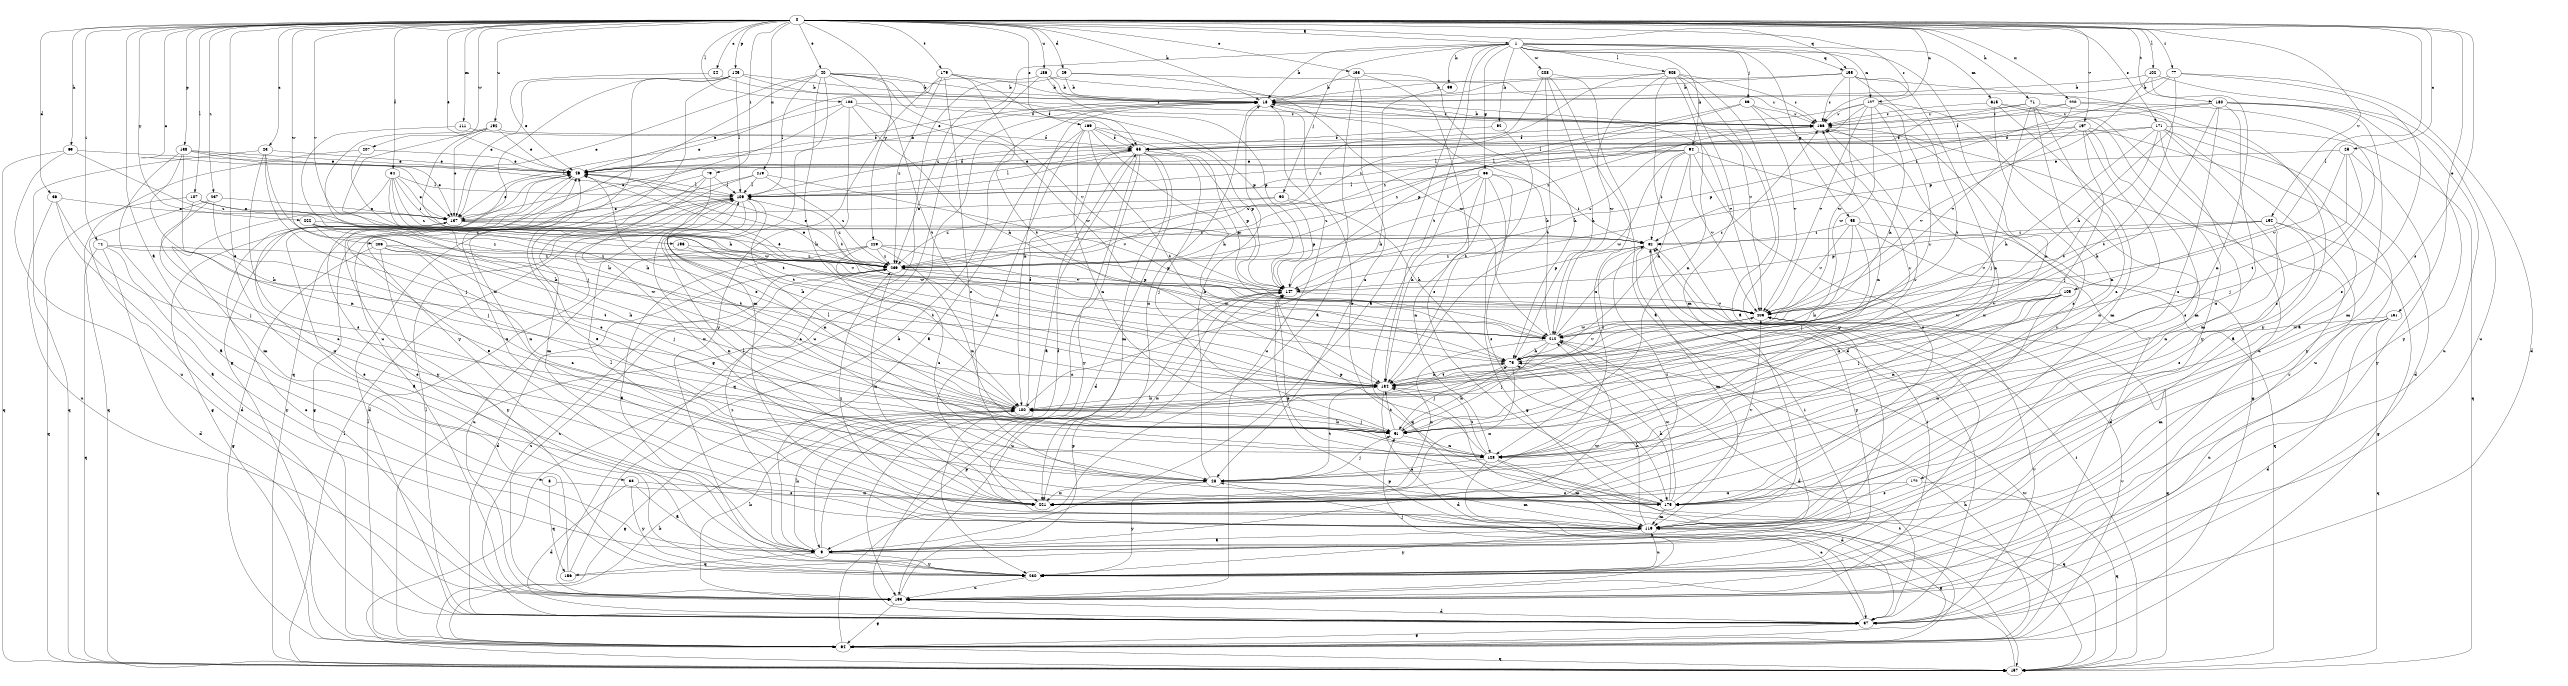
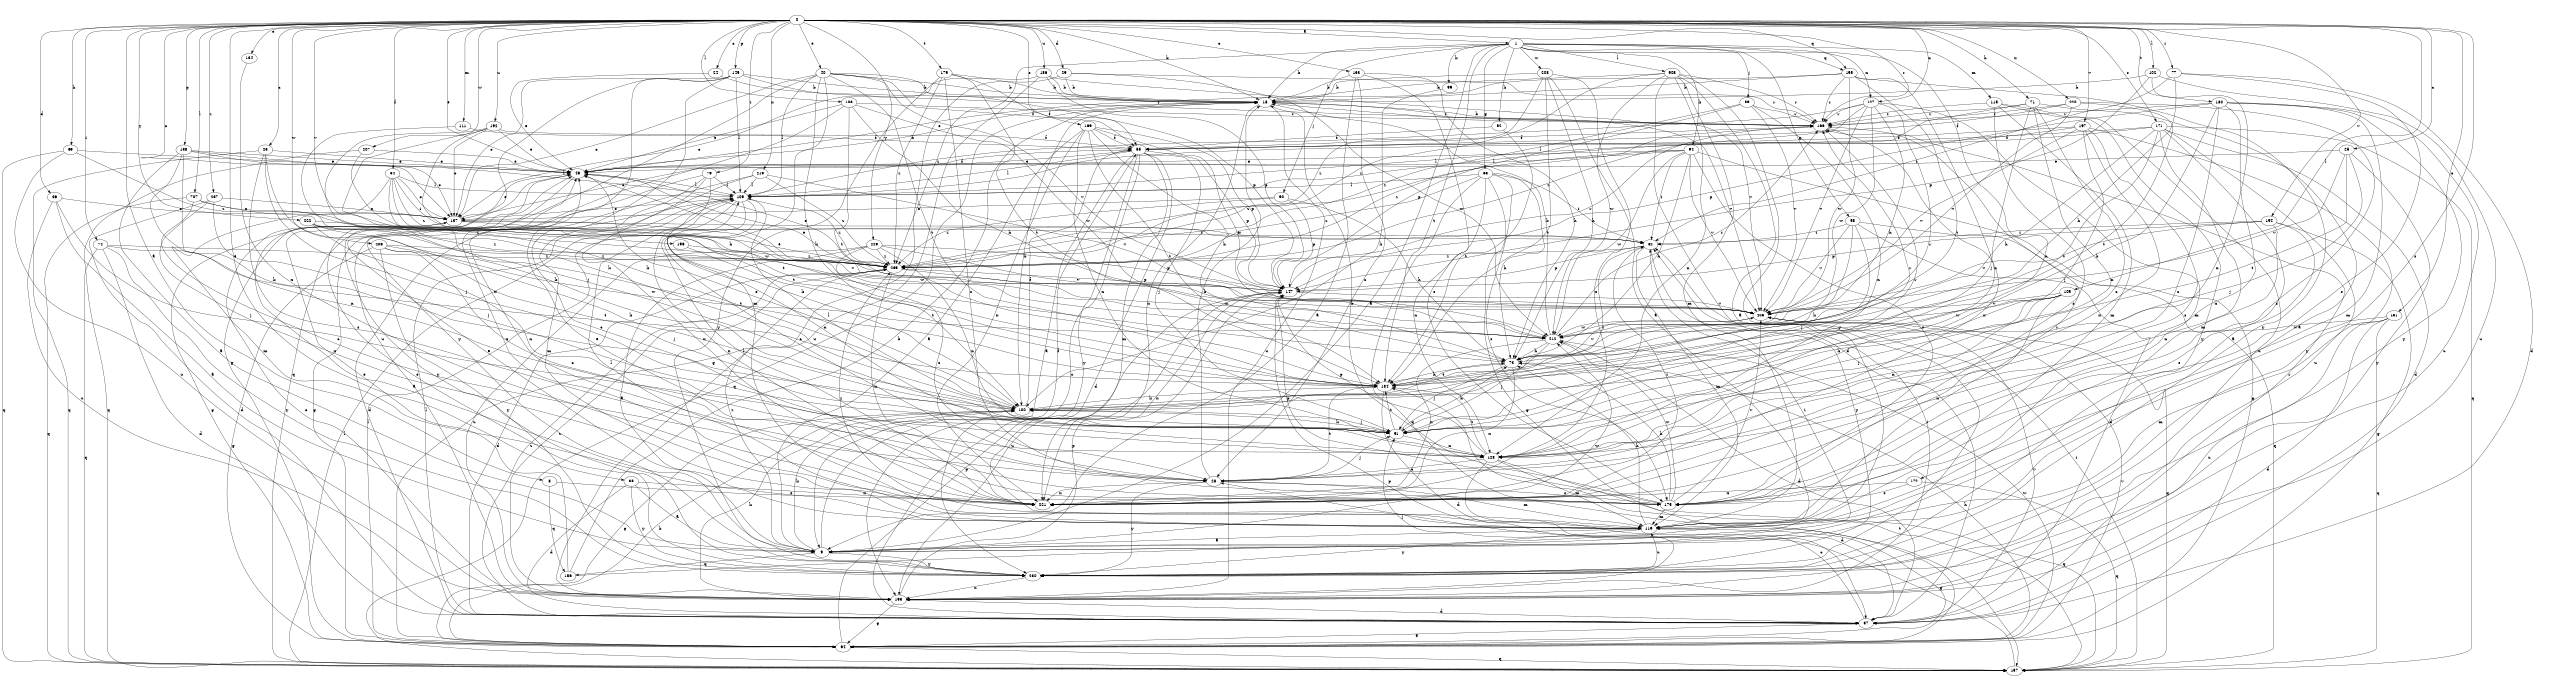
none -> (249, 58)
(1834, 96) -> (1403, 78)
(1994, 102) -> (1994, 102)
(194, 197) -> (194, 197)
(1425, 261) -> (1523, 255)
